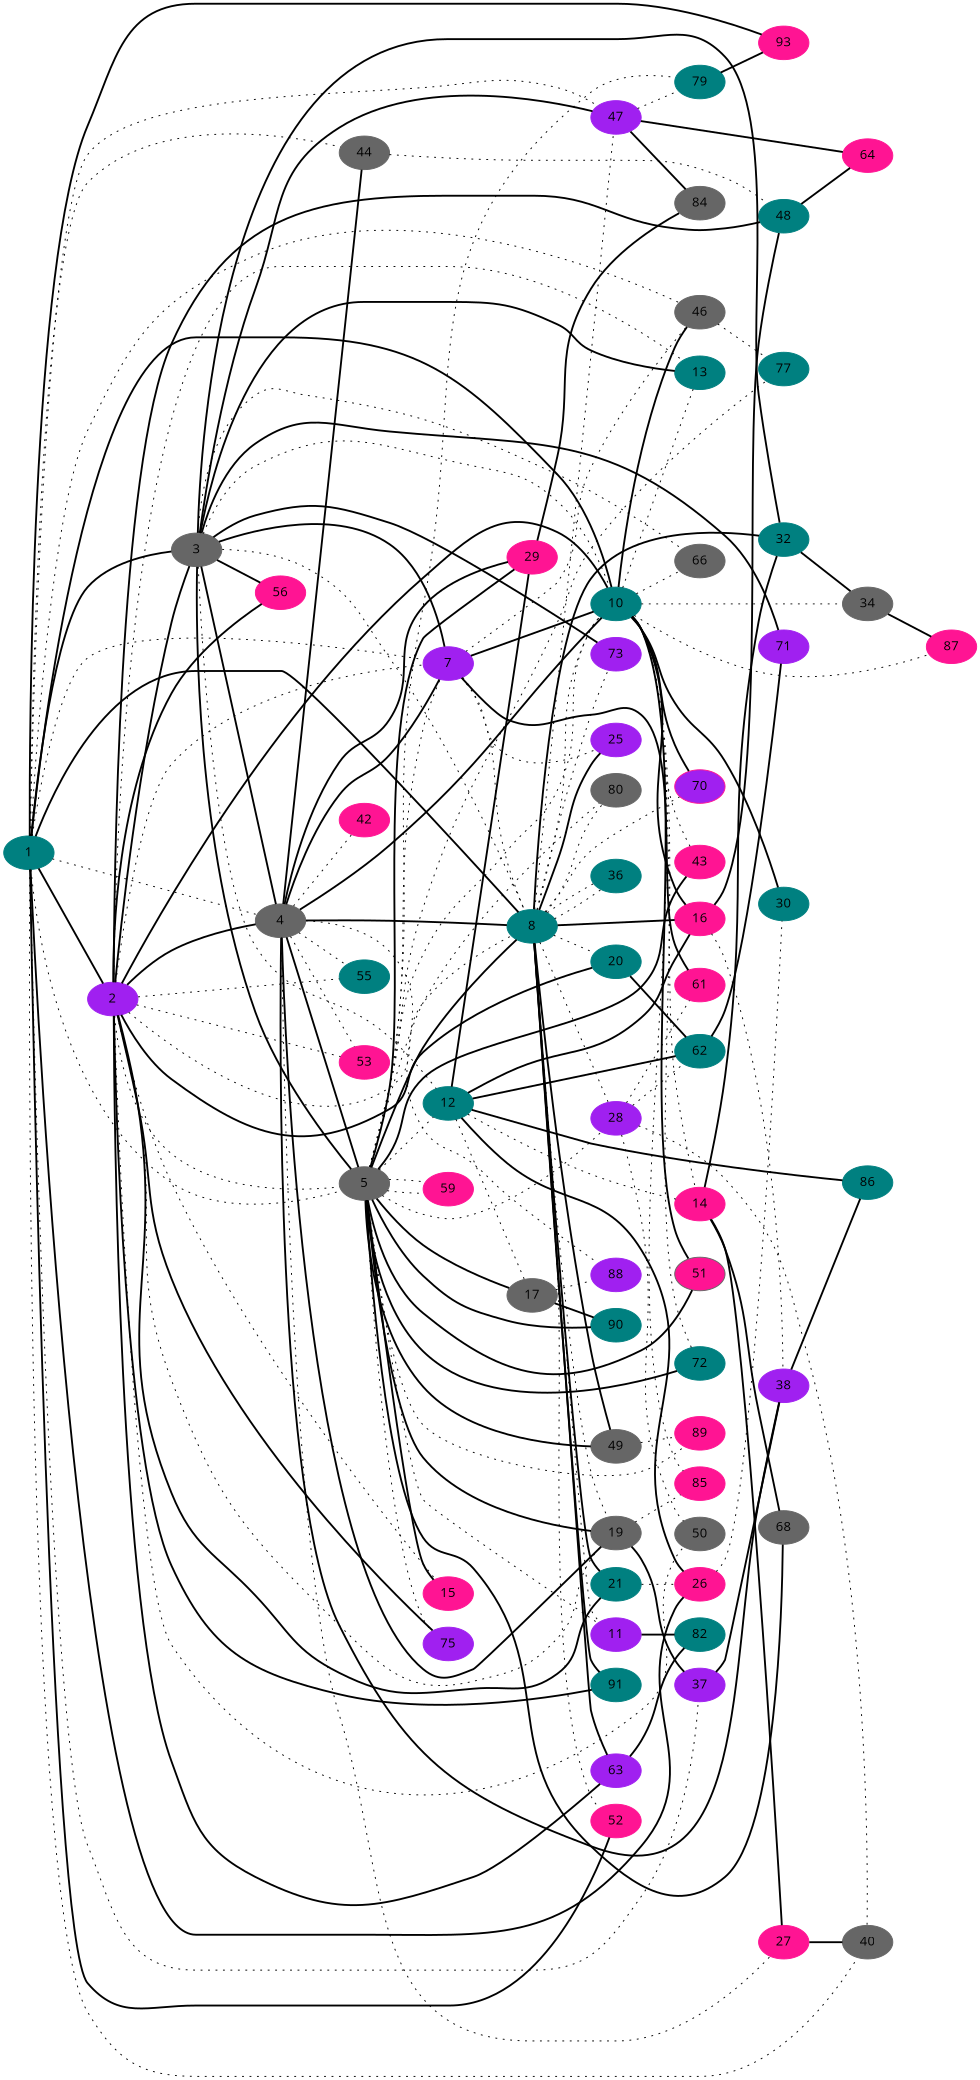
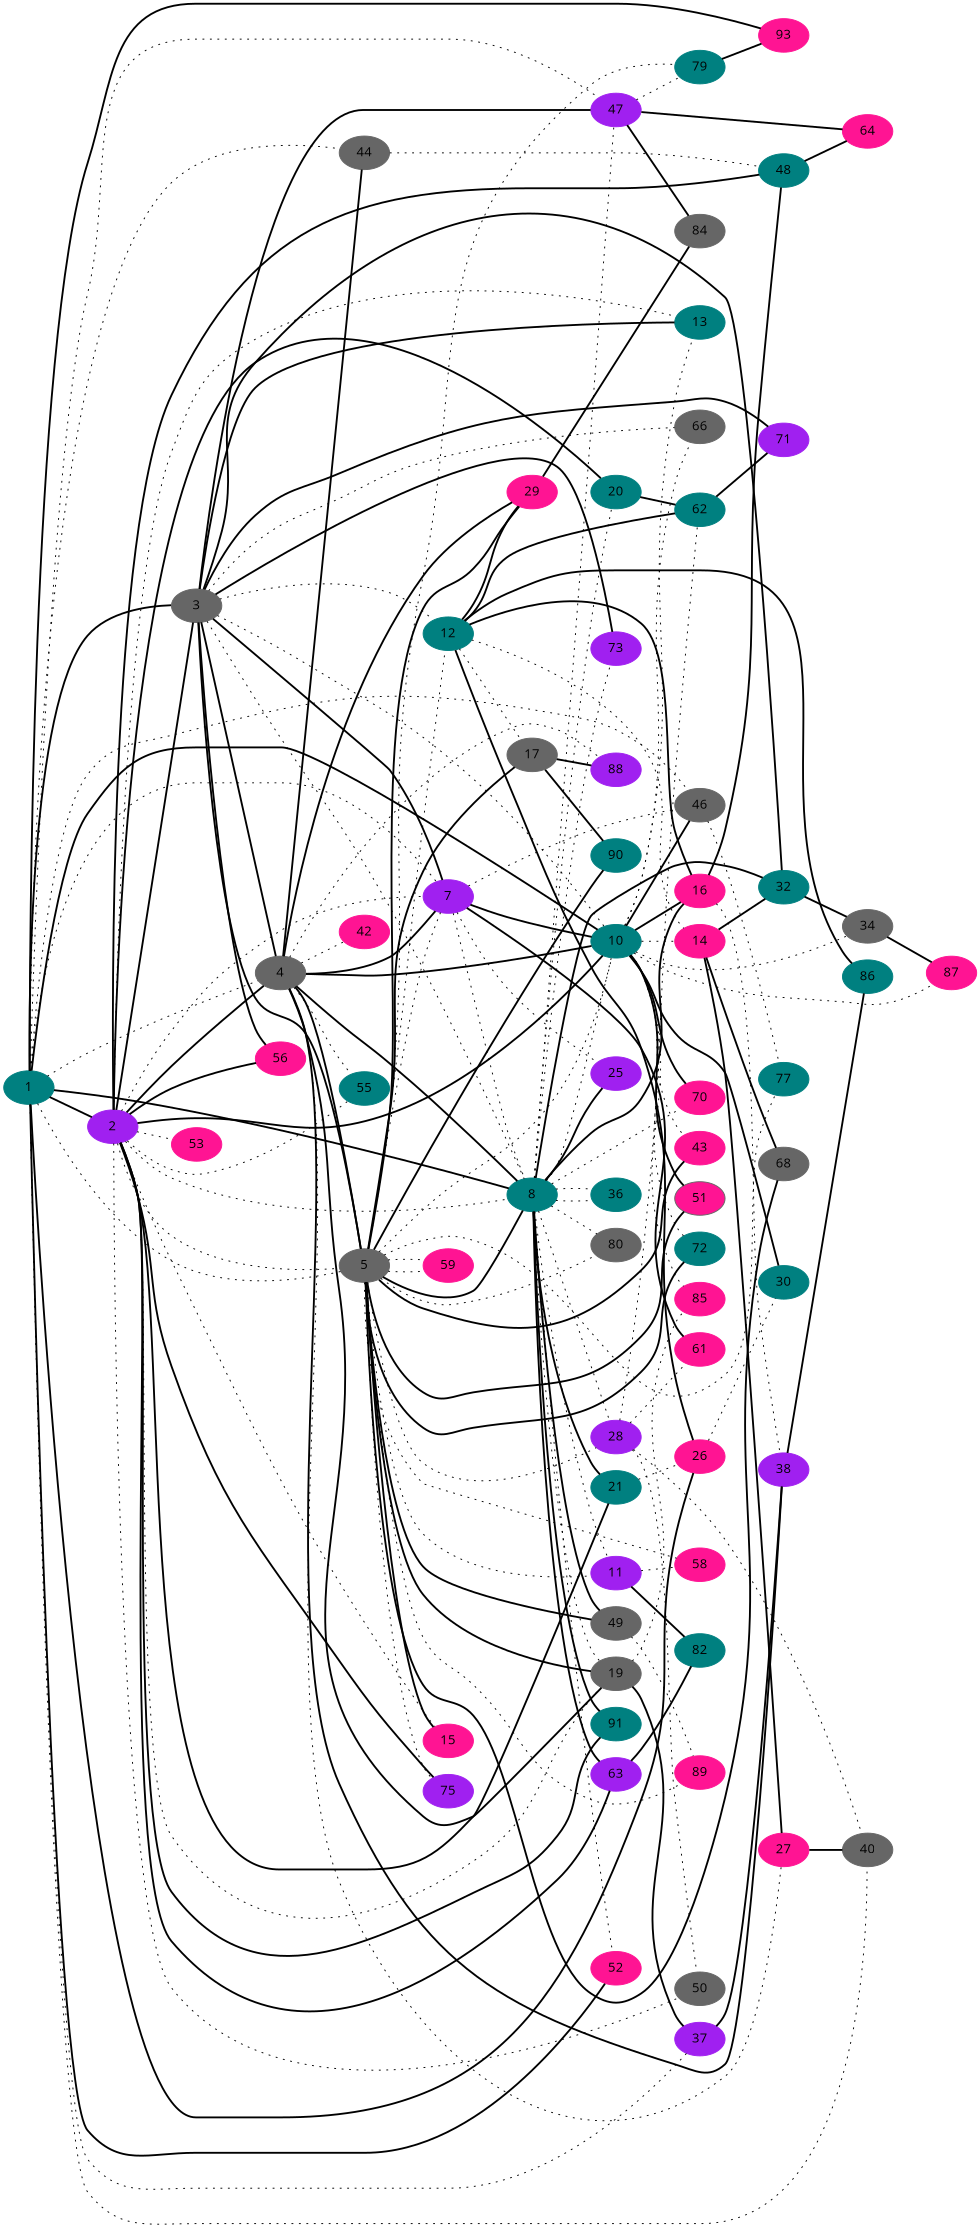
(700, 787) -> (700, 1098)
(322, 992) -> none
(573, 1285) -> (579, 763)
none -> (700, 1565)
